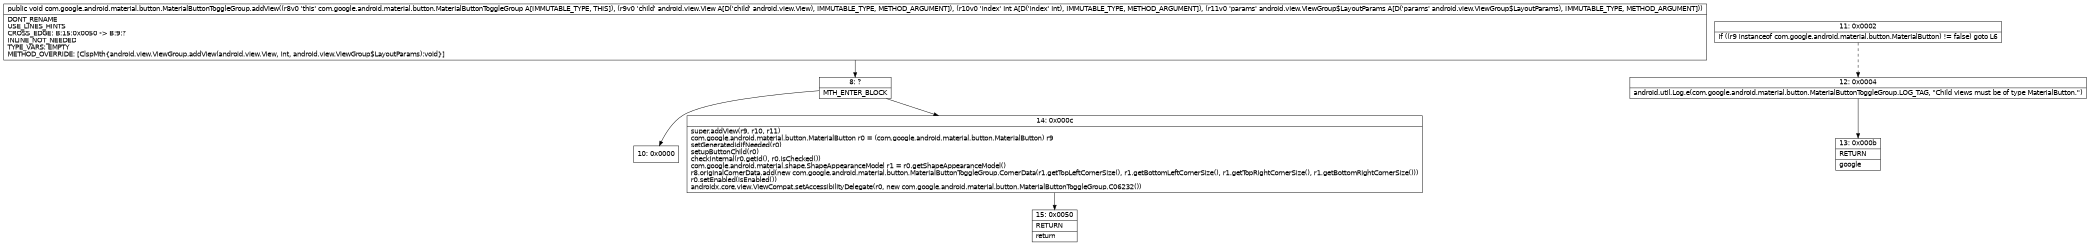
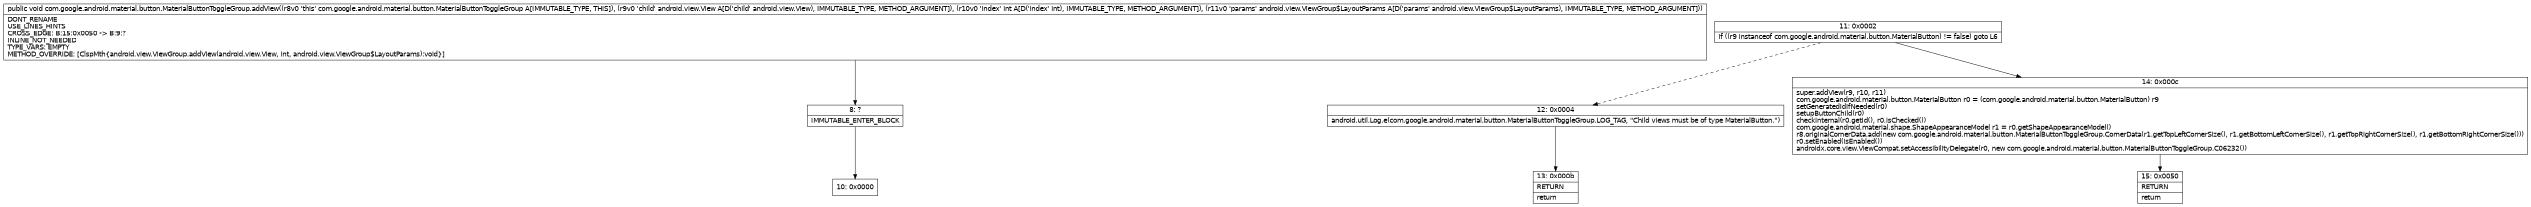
(855, 93) -> (855, 121)
(910, 106) -> (1956, 59)
(1850, 165) -> (1547, 198)
